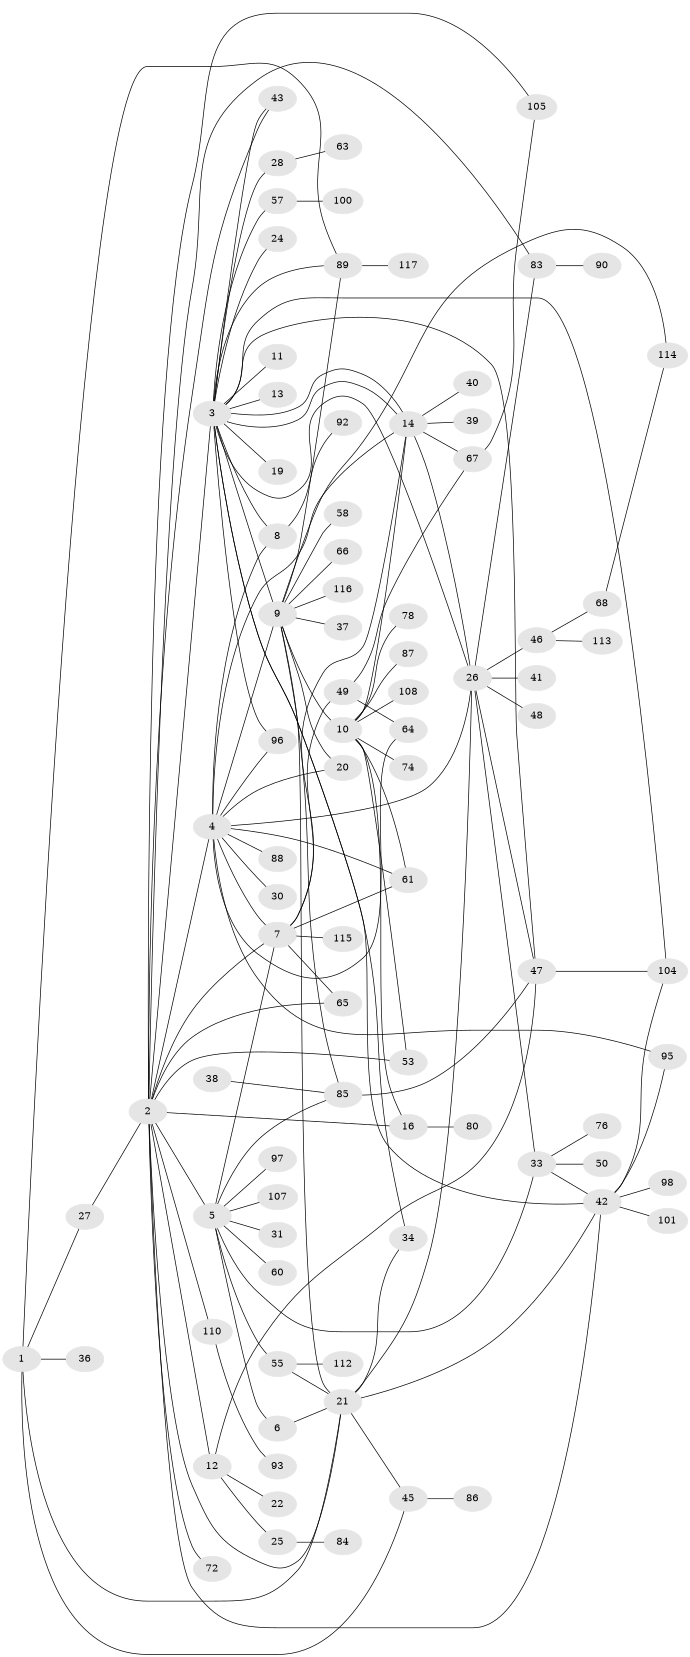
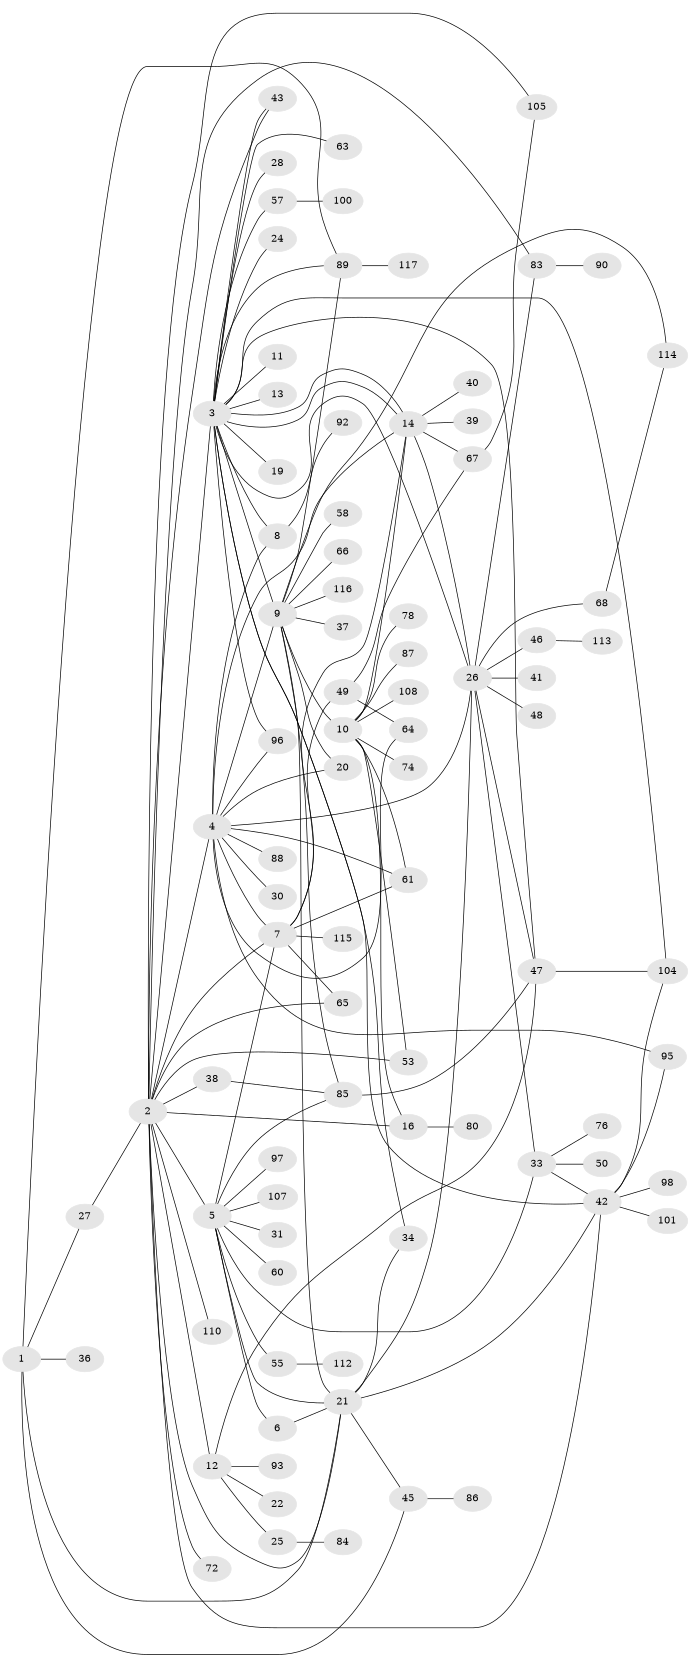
(310, 155) -> (238, 236)
(570, 622) -> (521, 619)
none -> (180, 1095)
(310, 1383) -> (253, 1374)
(235, 1403) -> (245, 1466)
